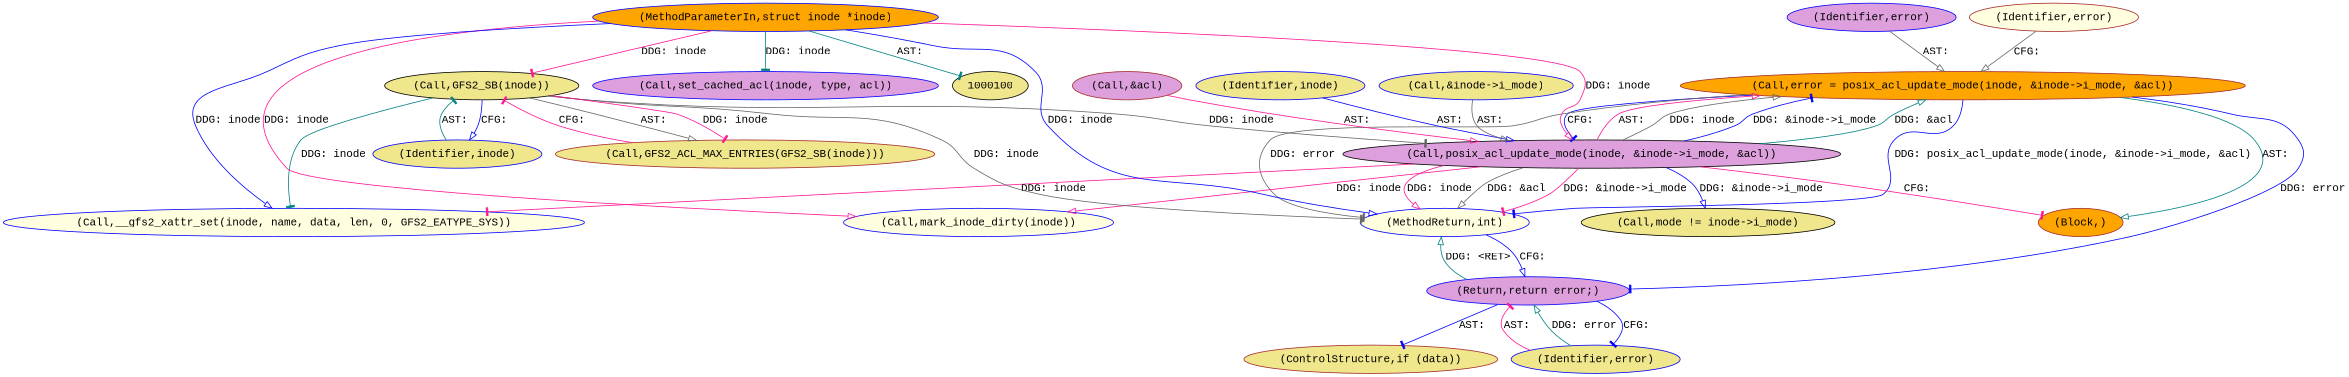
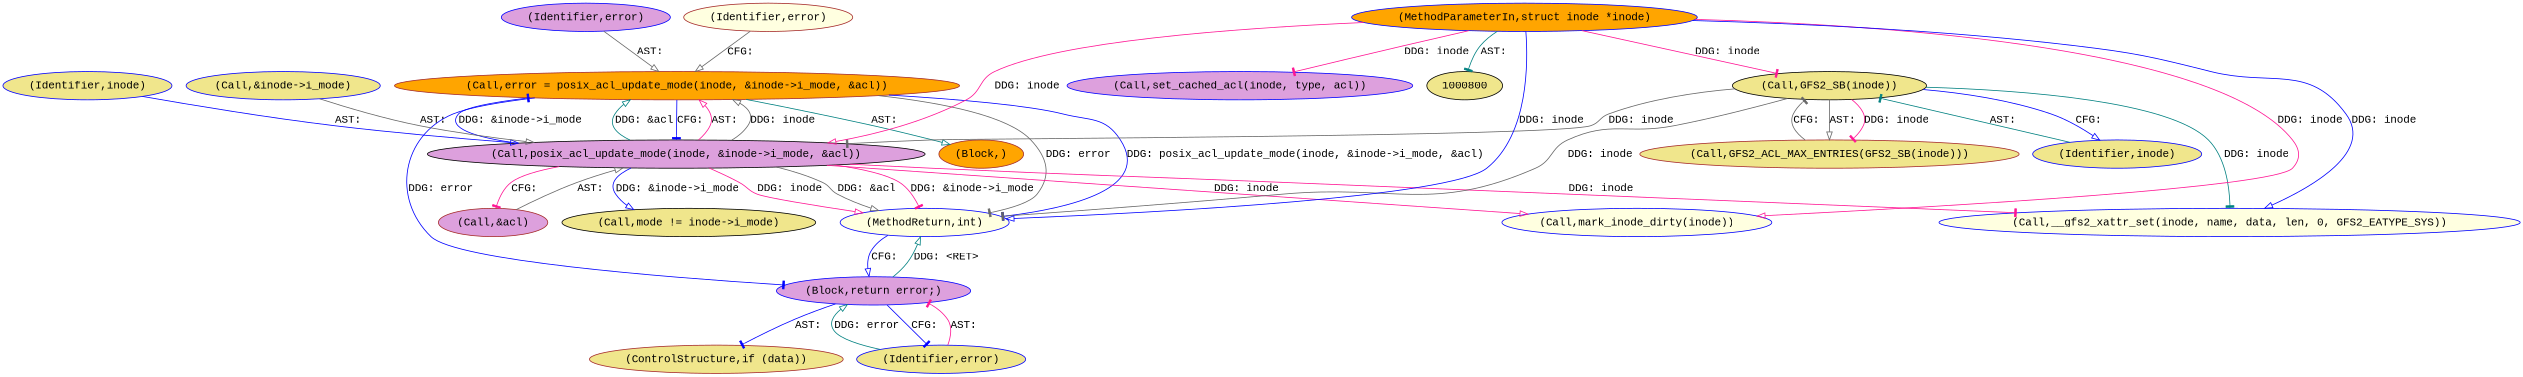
(766, 50) -> (1382, 51)
(990, 86) -> (1465, 86)
(1318, 121) -> (565, 187)
(567, 128) -> (1792, 122)
(1870, 189) -> (522, 177)
(1528, 291) -> (874, 291)
